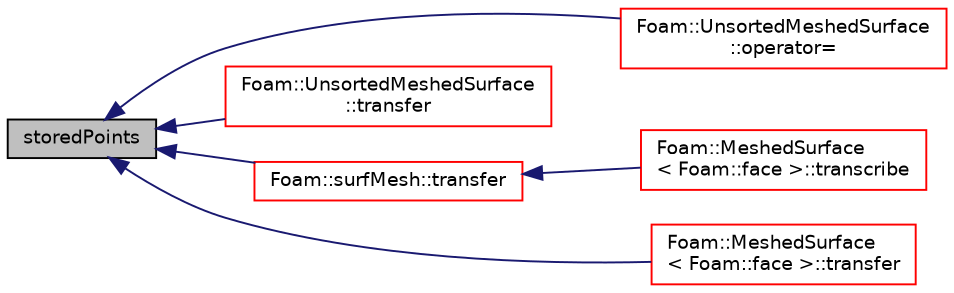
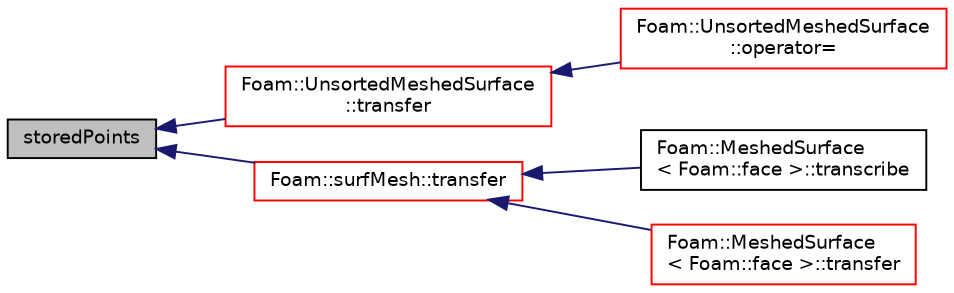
(361, 21) -> (596, 66)
(784, 160) -> (784, 160)
(381, 249) -> (579, 217)
